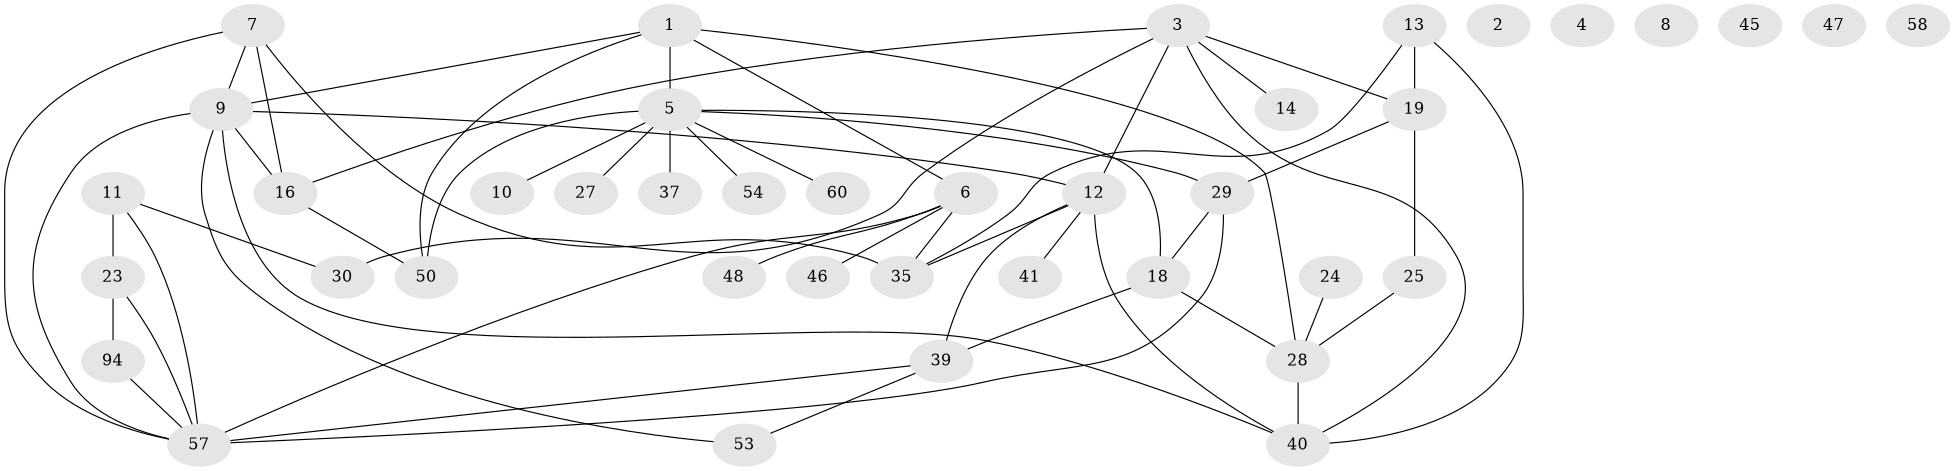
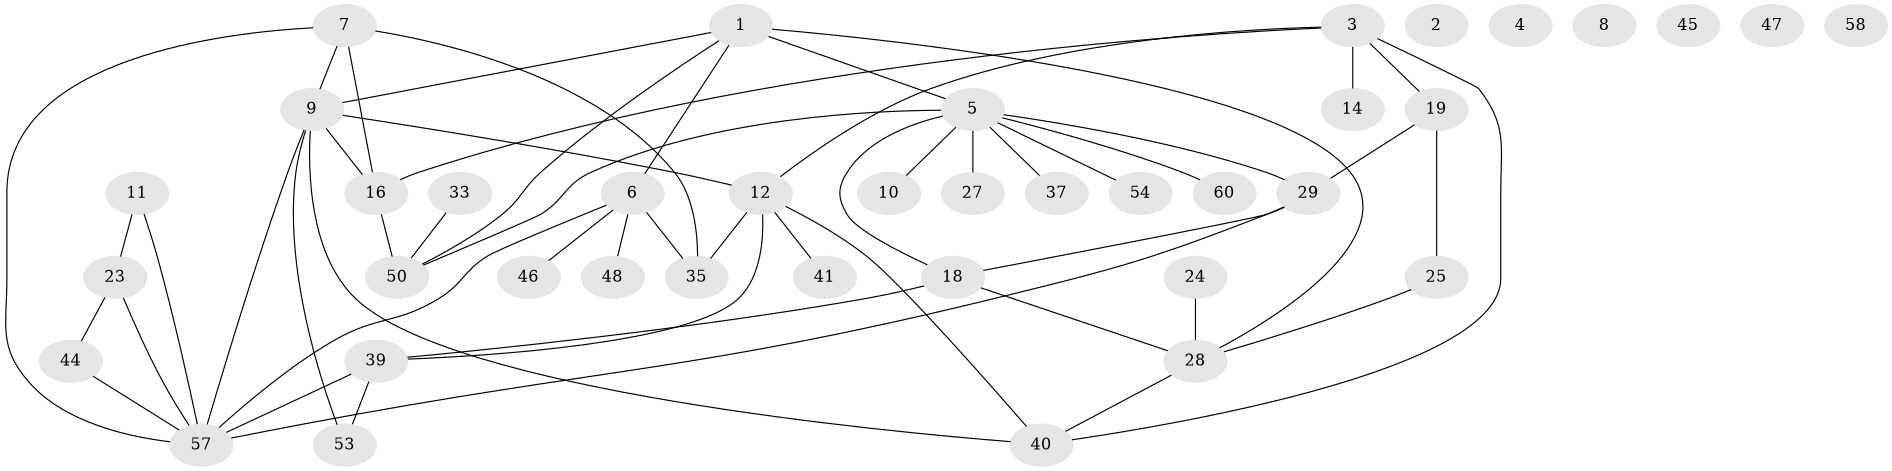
(1415, 26) -> none
none -> (460, 193)
(343, 277) -> none
(113, 361) -> (71, 361)
